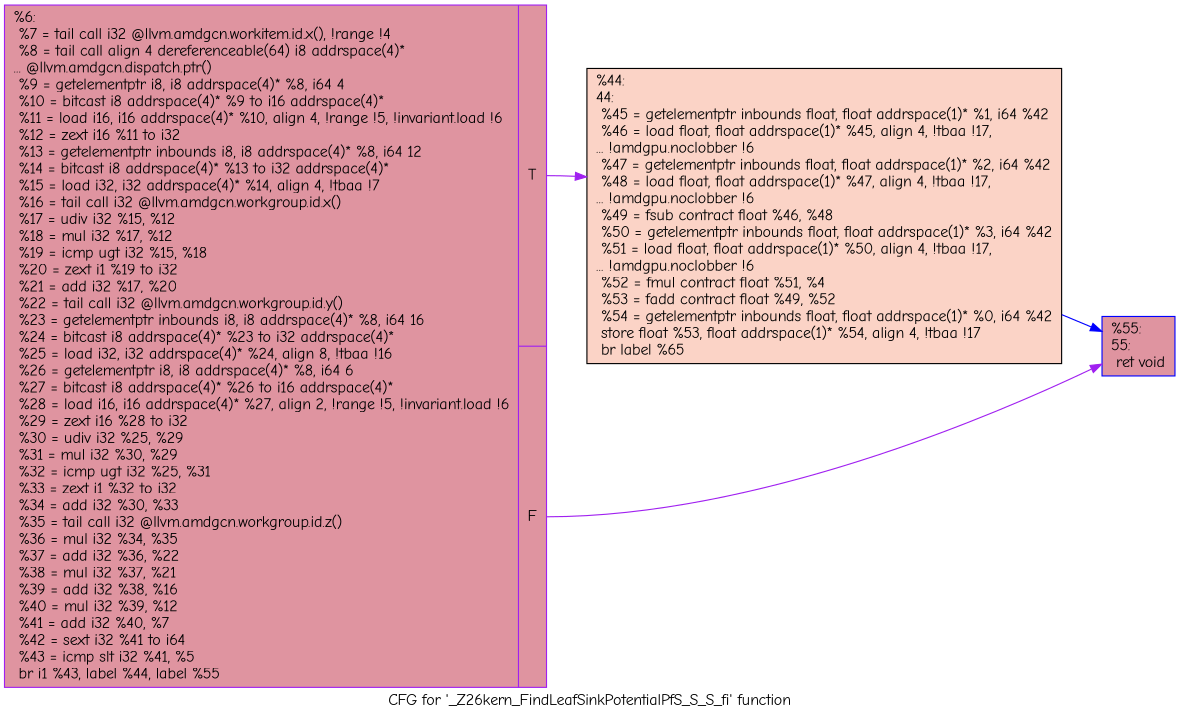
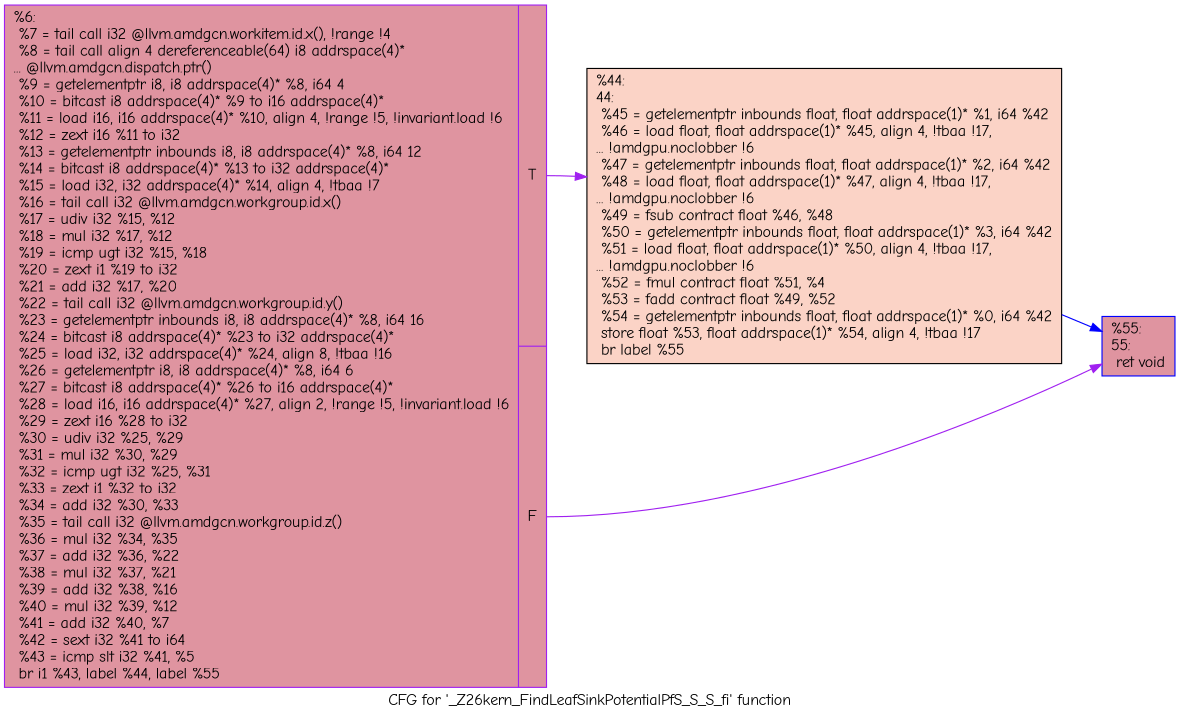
(640, 350) -> (640, 350)
